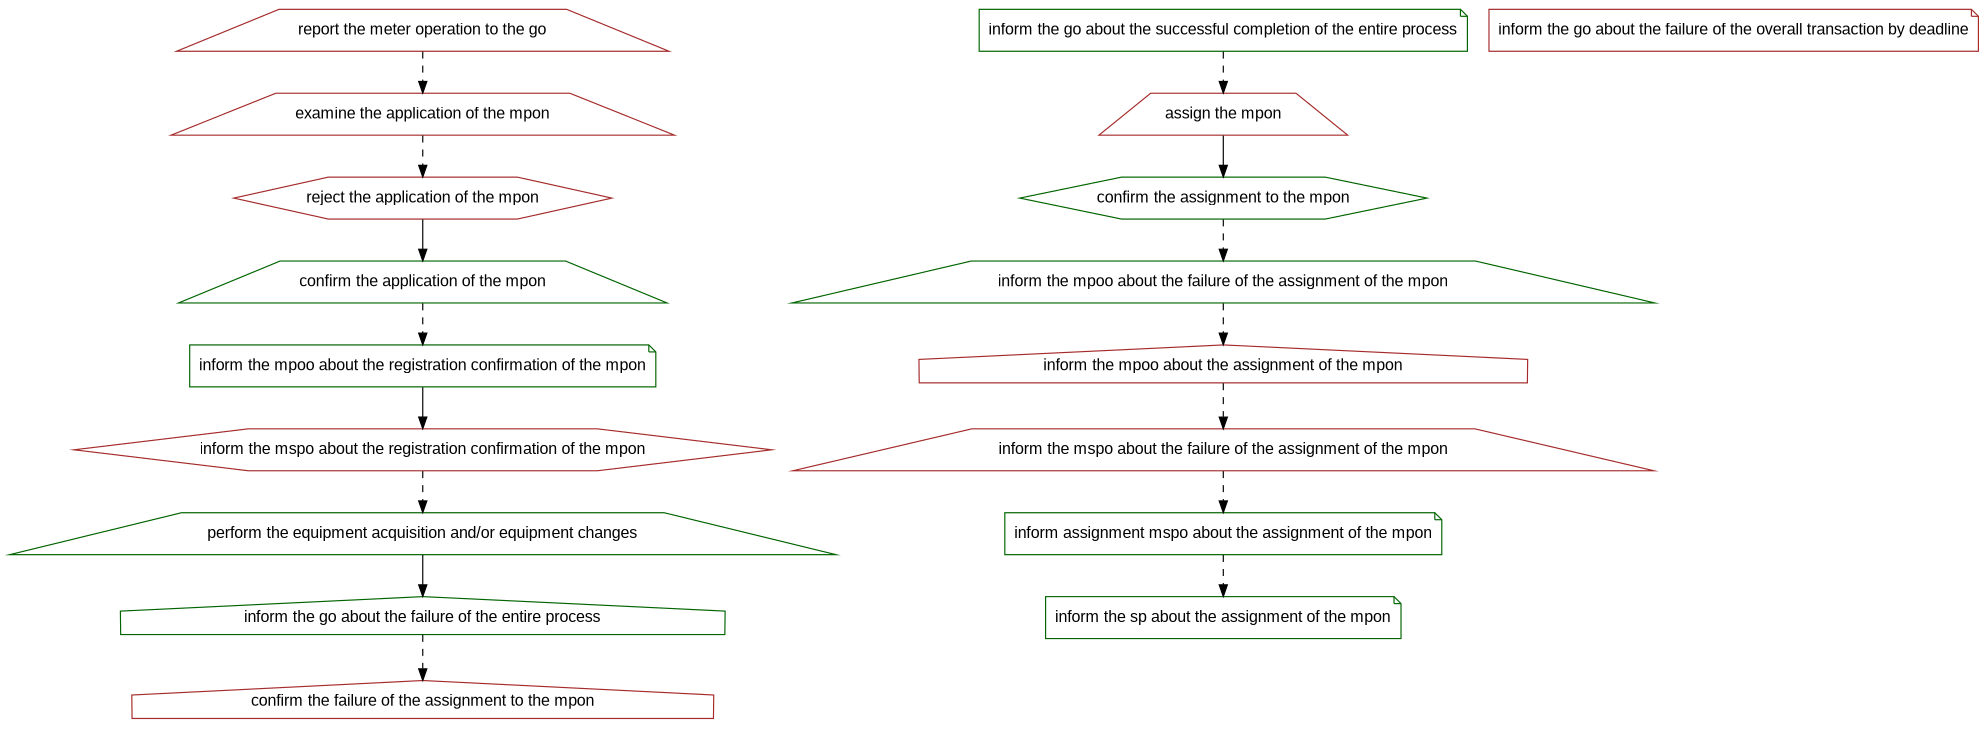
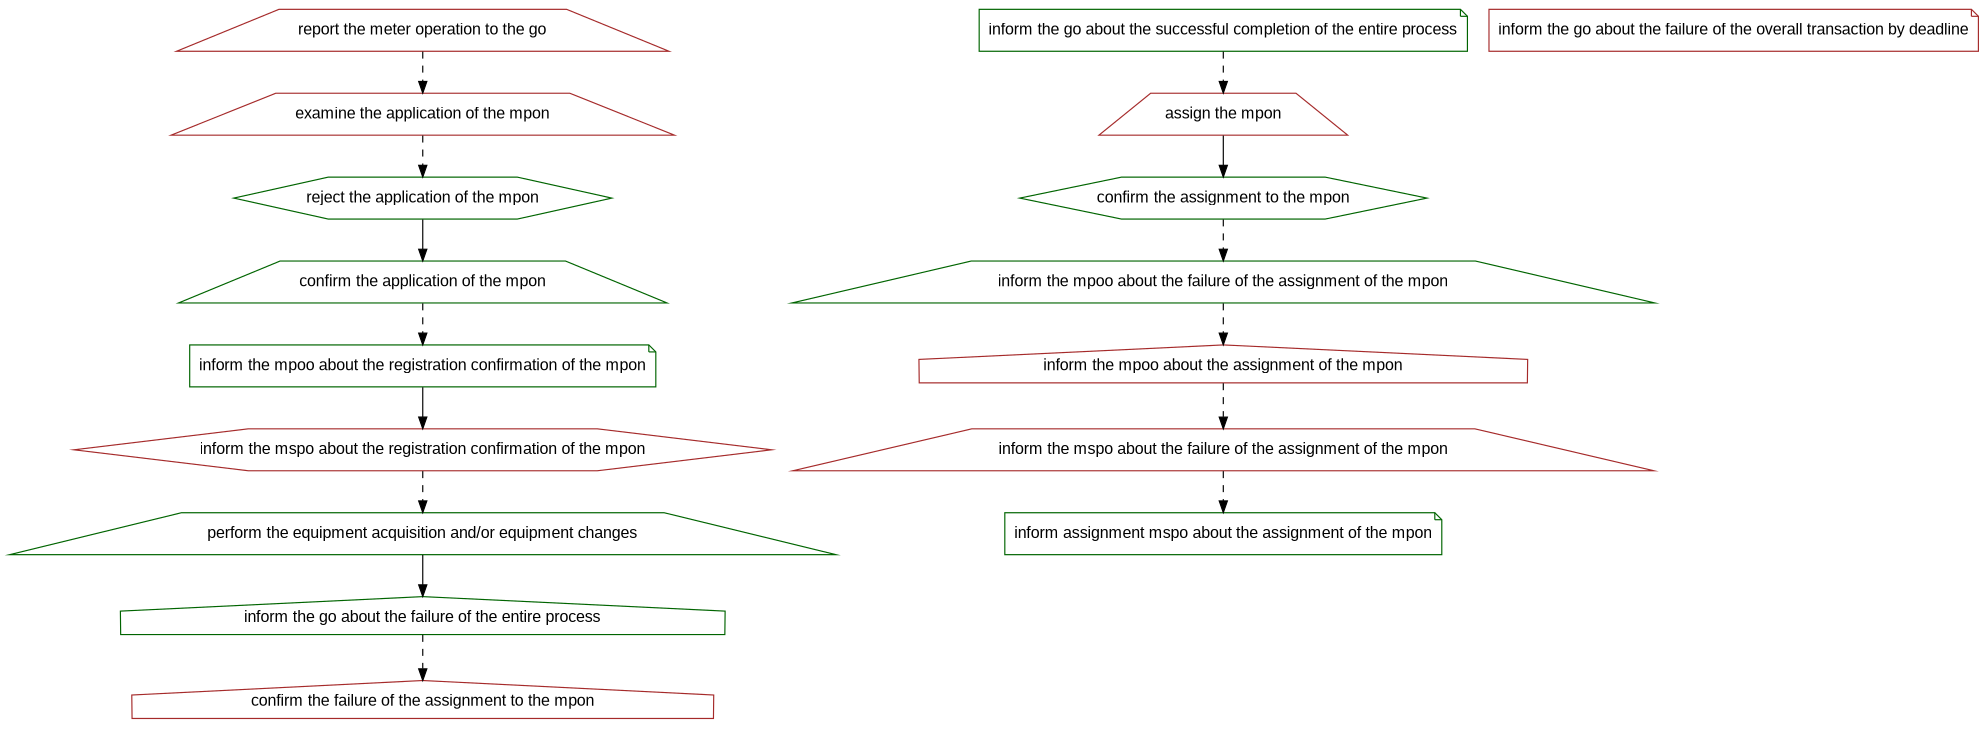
(423, 198) -> (423, 198)
(1223, 618) -> none
